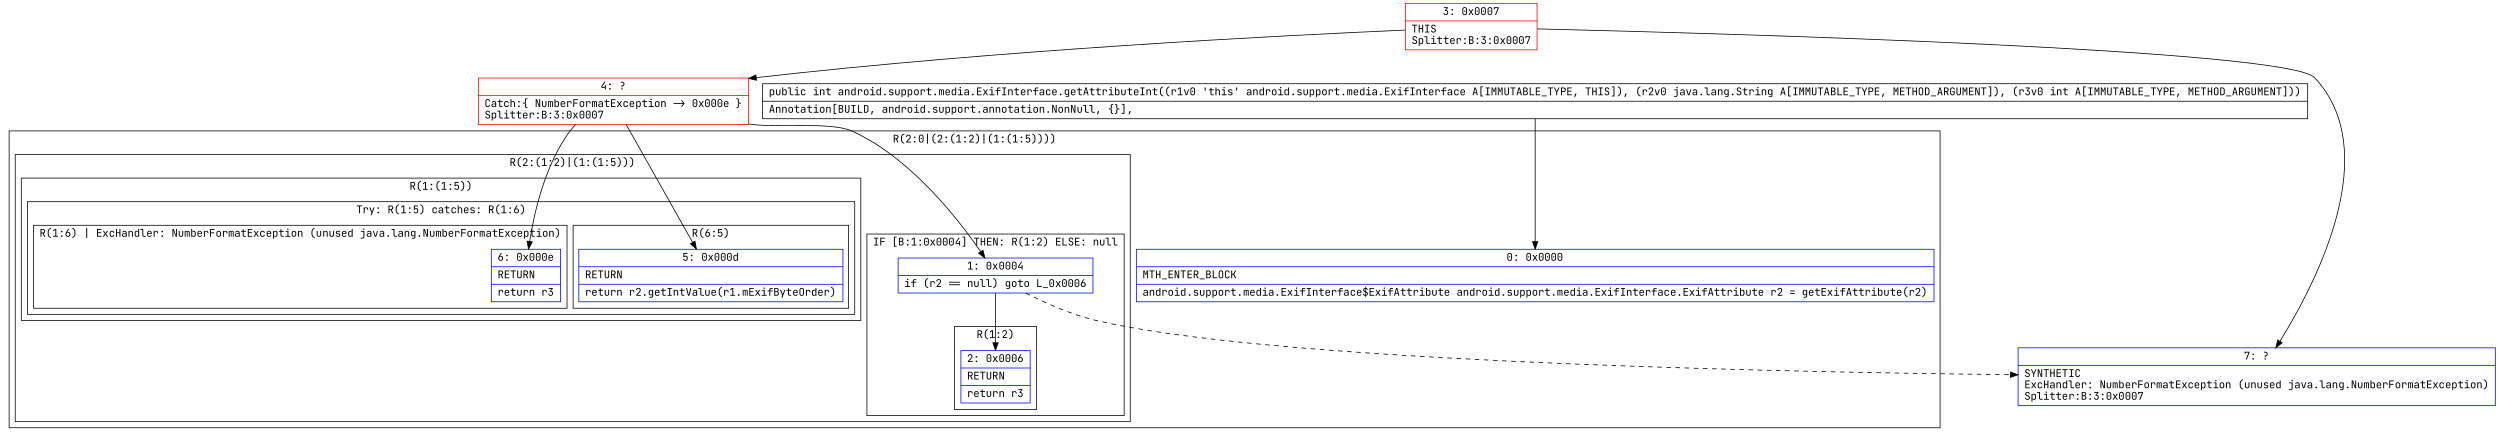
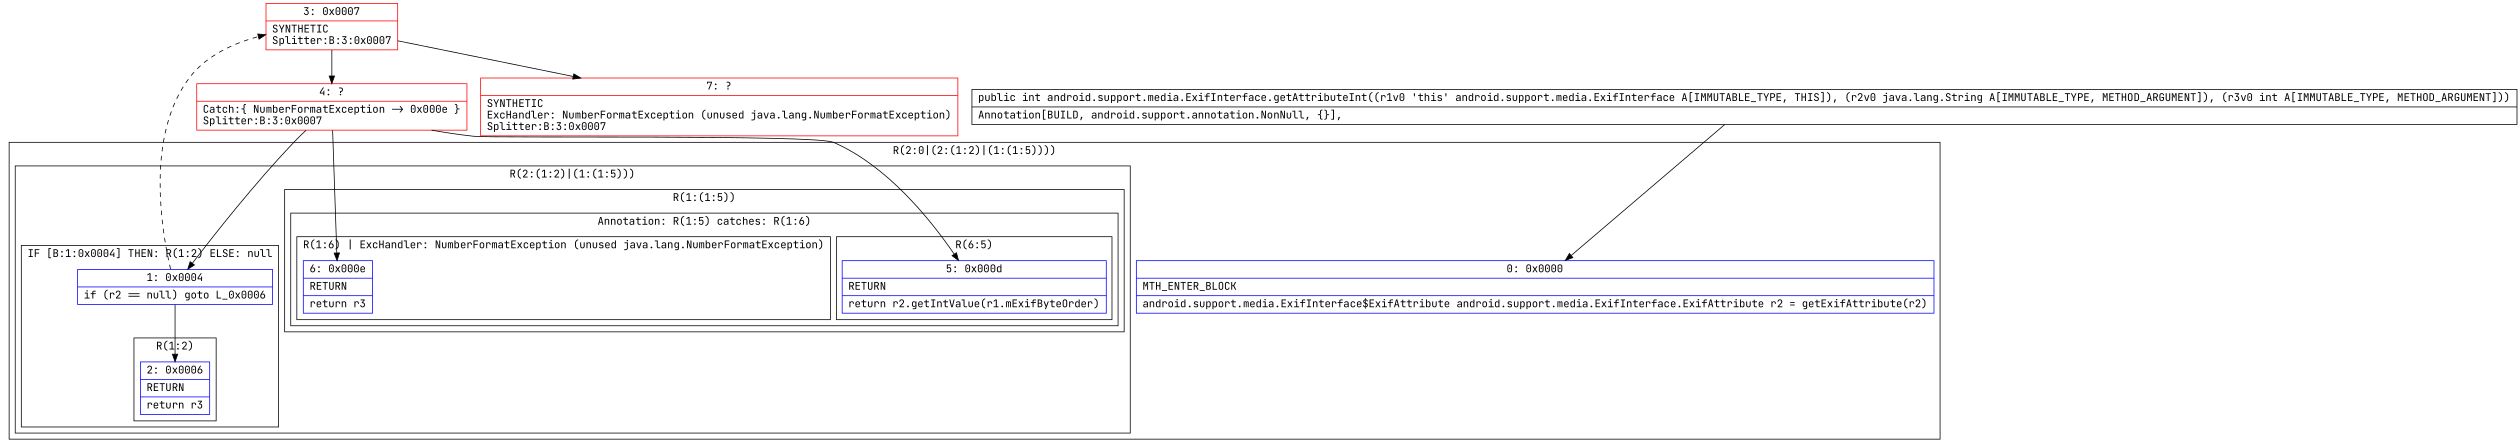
(1424, 29) -> (301, 29)
(441, 210) -> (704, 222)
(1514, 361) -> (166, 131)
(2257, 377) -> (719, 107)
